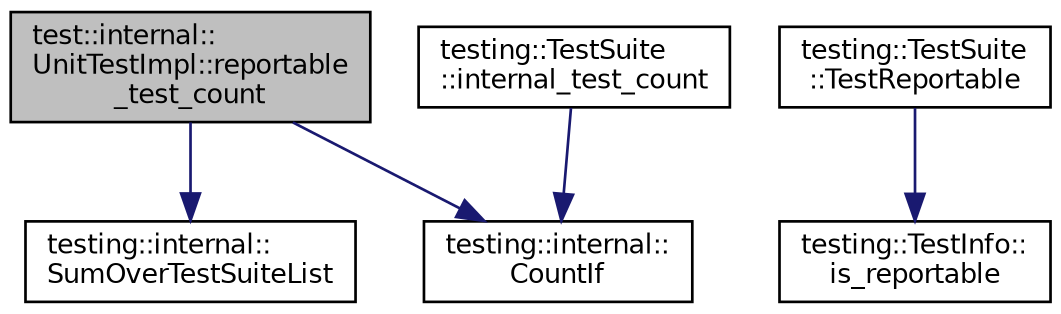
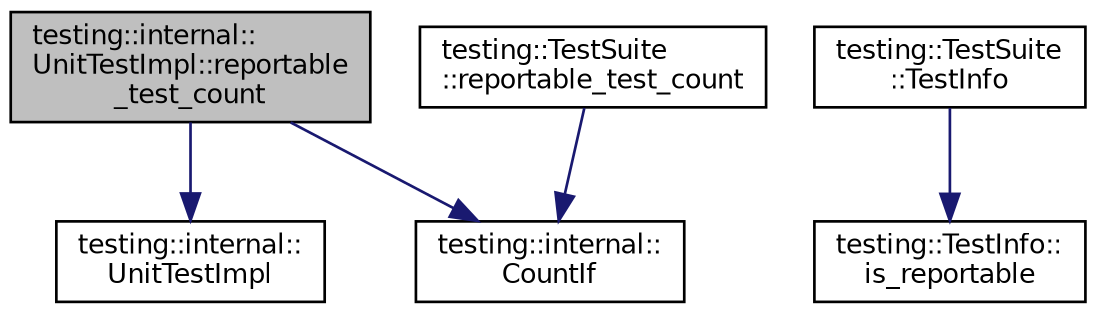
(191, 67) -> (191, 67)
(574, 67) -> (593, 67)
(915, 67) -> (950, 67)
(191, 262) -> (191, 262)
